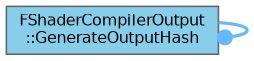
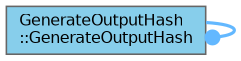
(112, 30) -> (106, 30)
